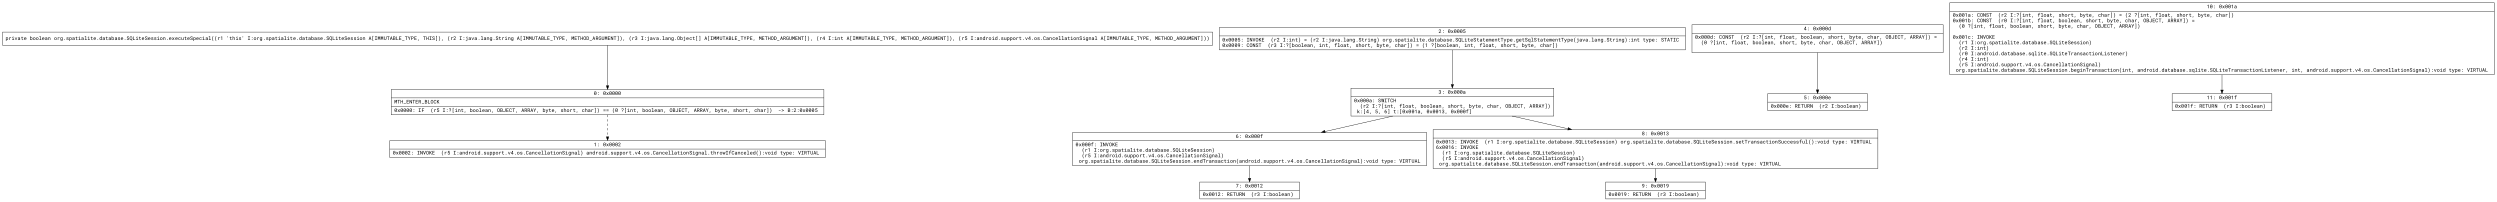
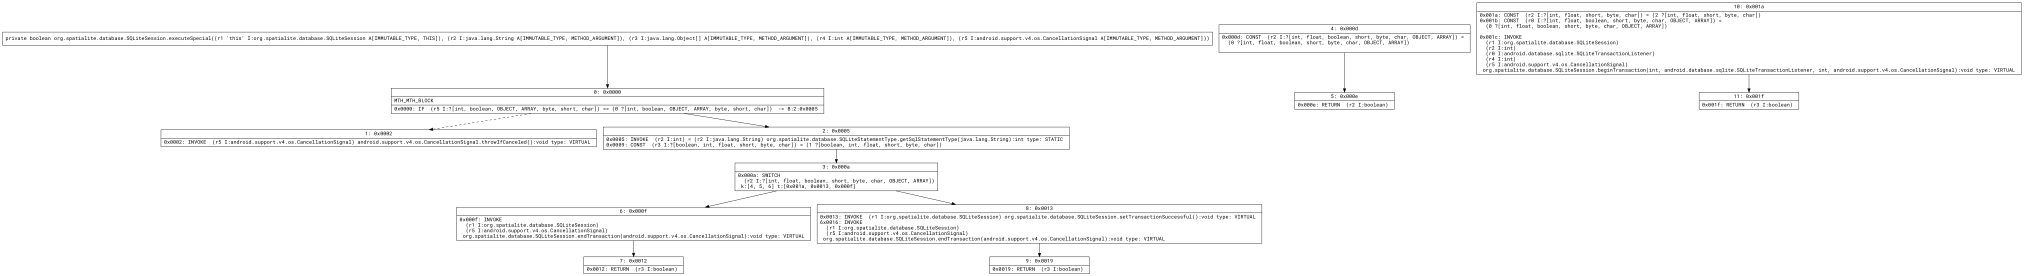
(417, 102) -> (414, 101)
none -> (725, 120)
